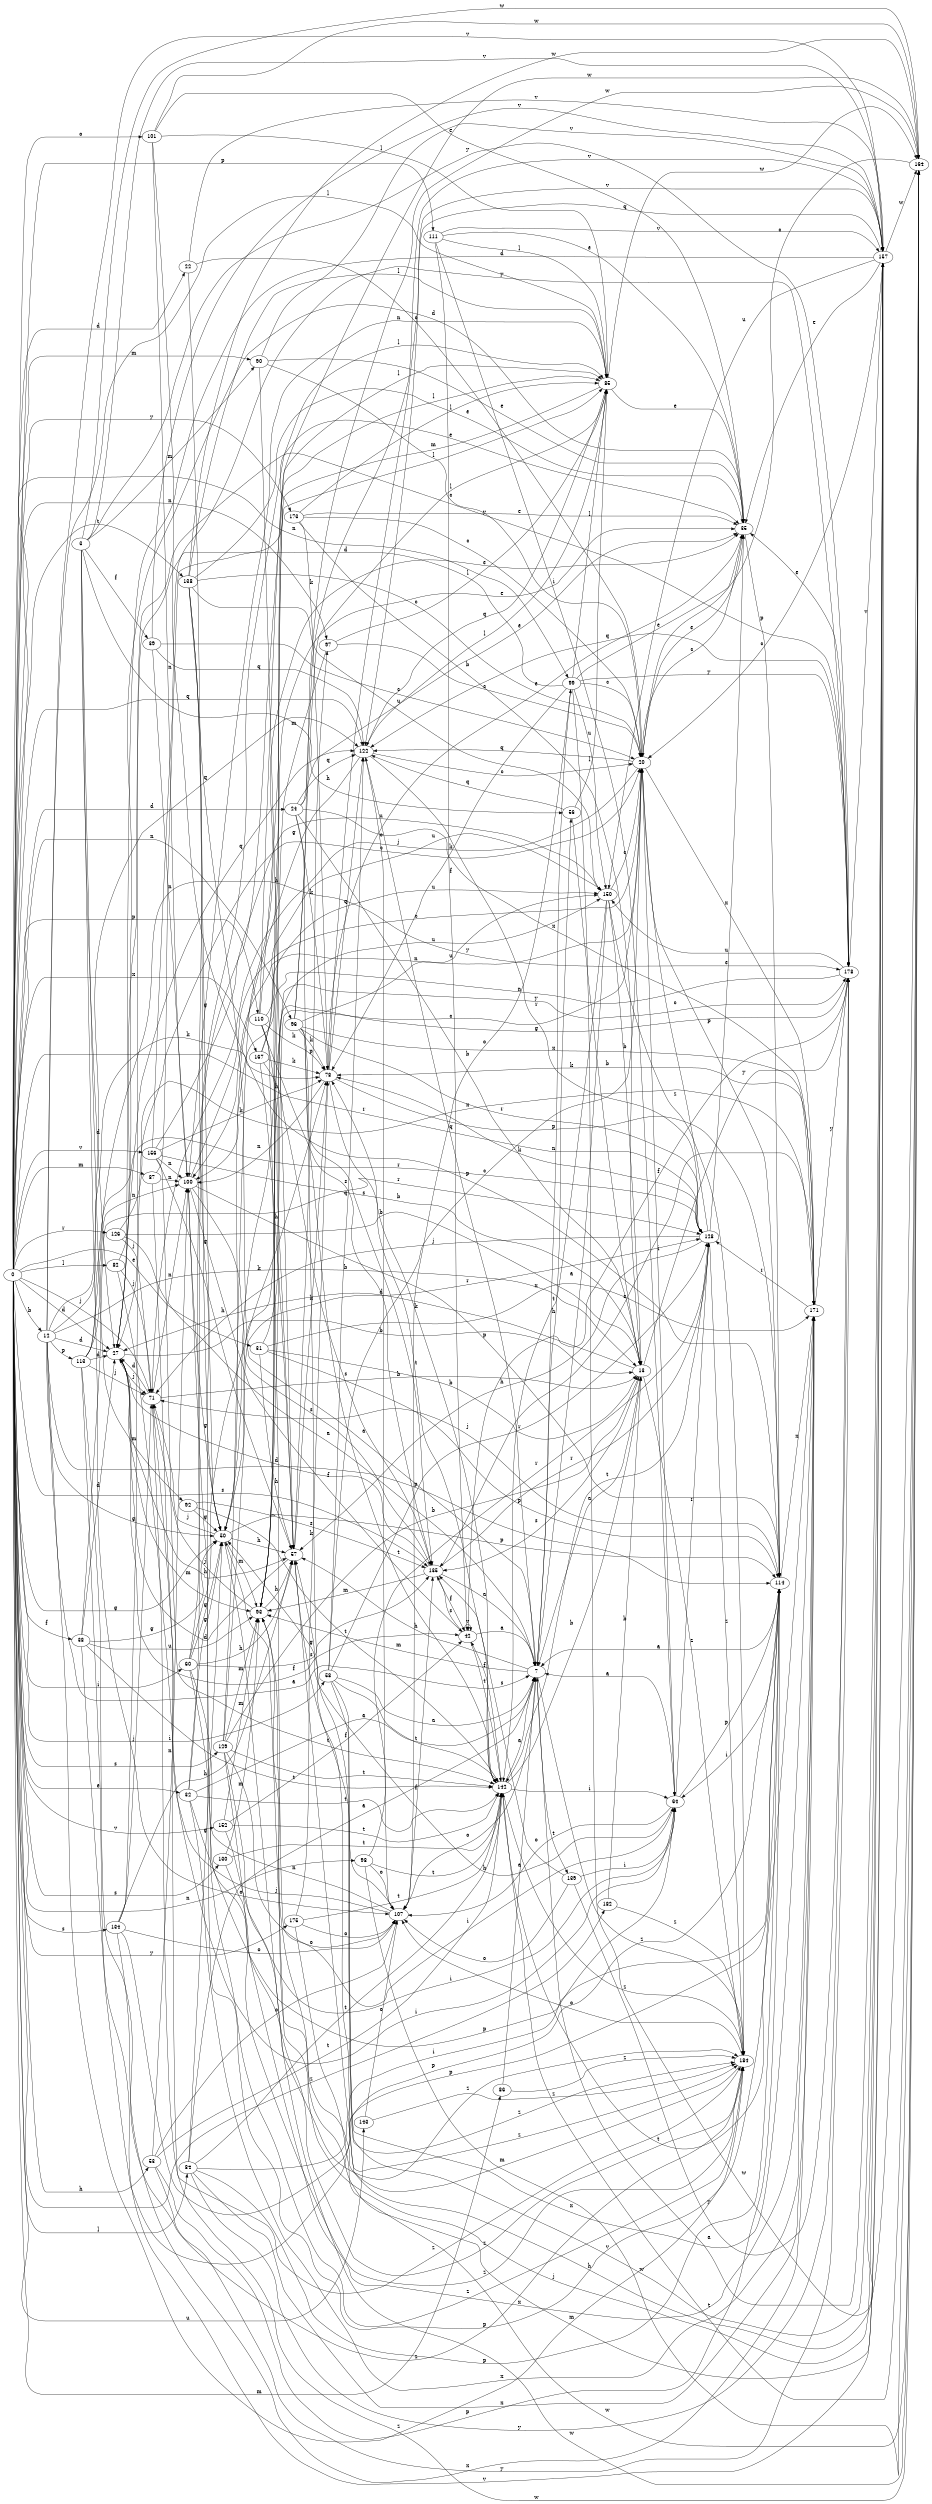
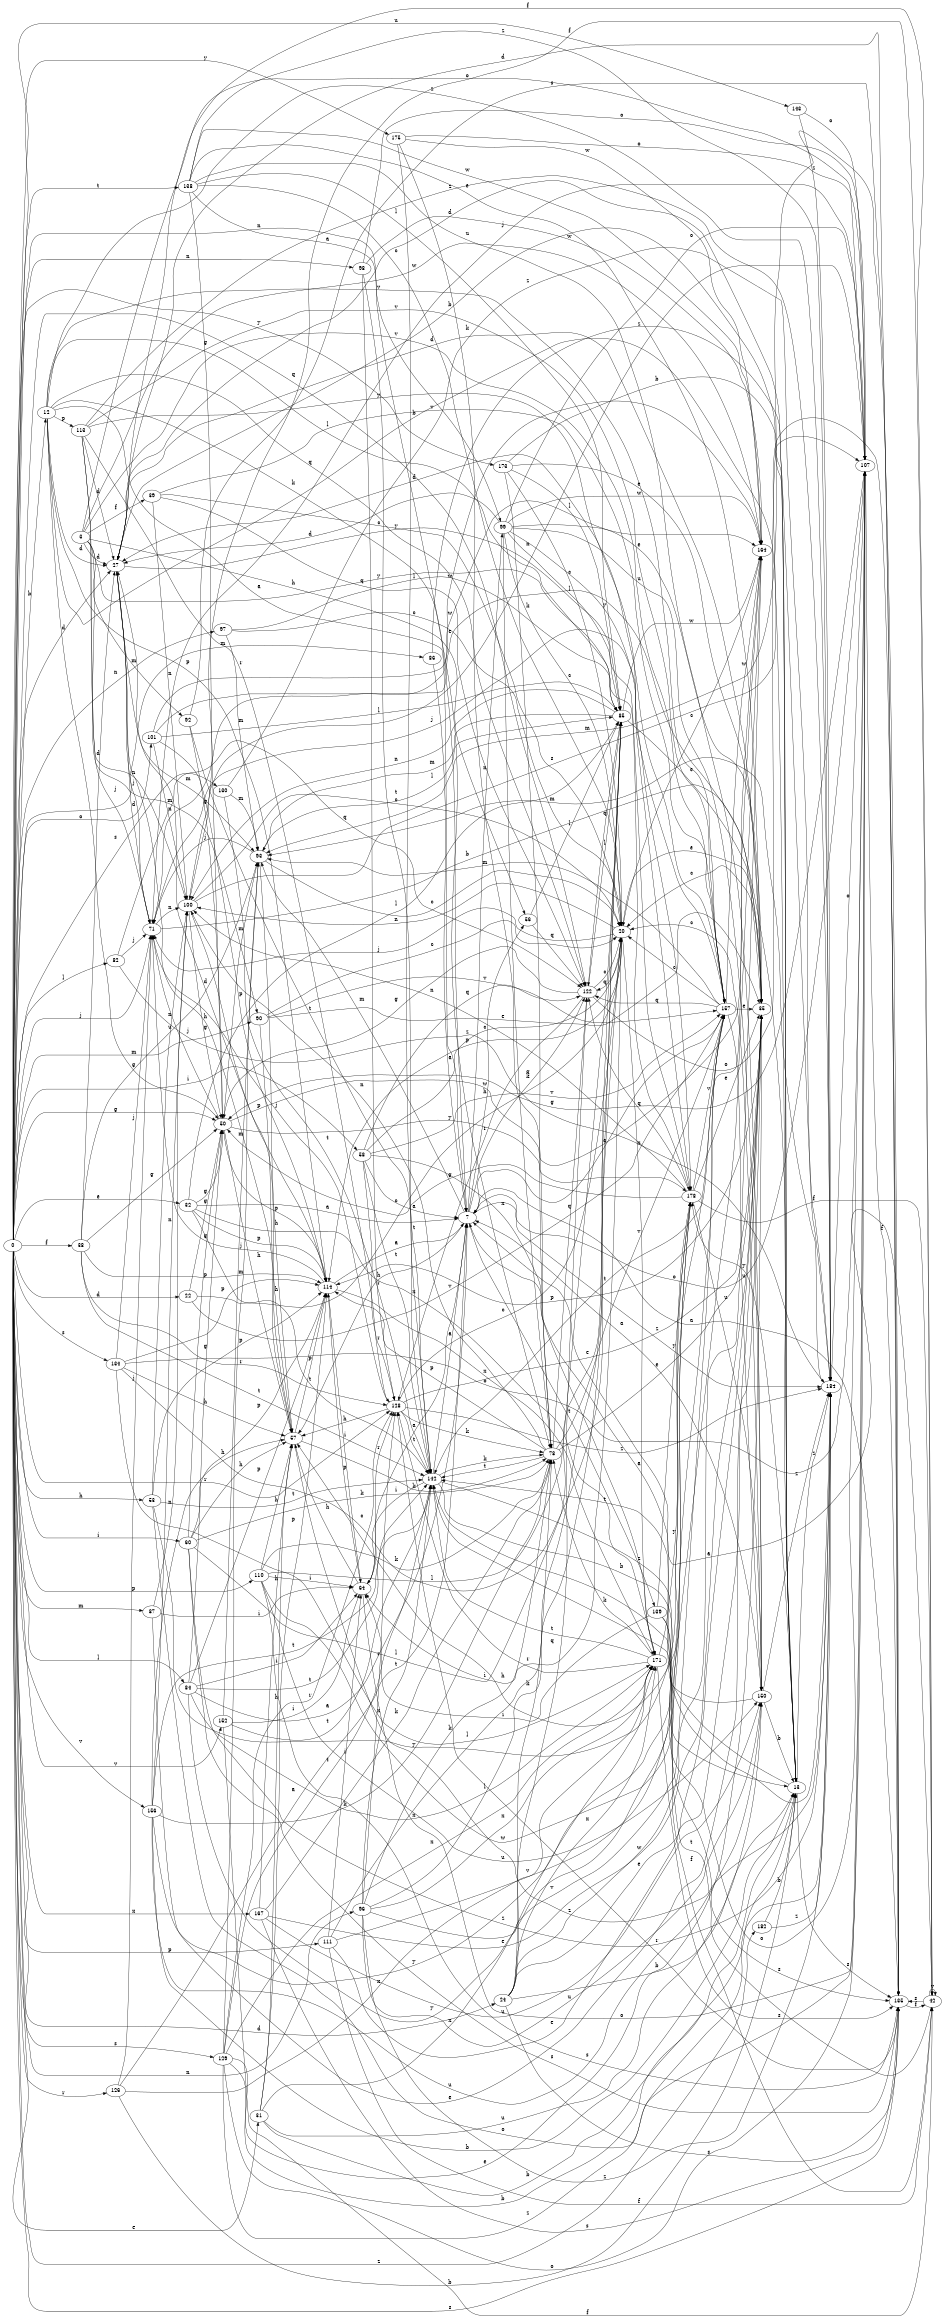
(314, 990) -> (311, 1365)
(601, 1091) -> none
(872, 2162) -> (540, 648)
